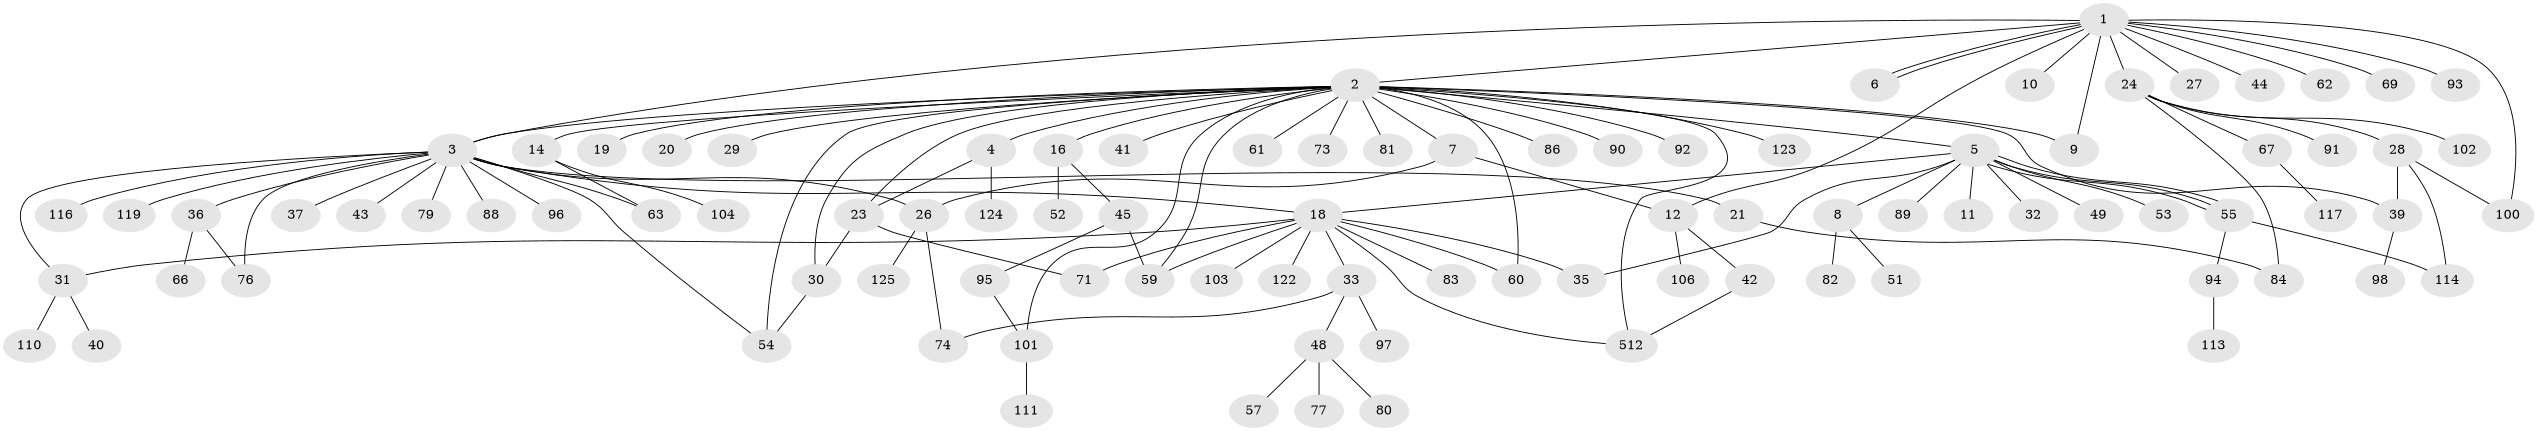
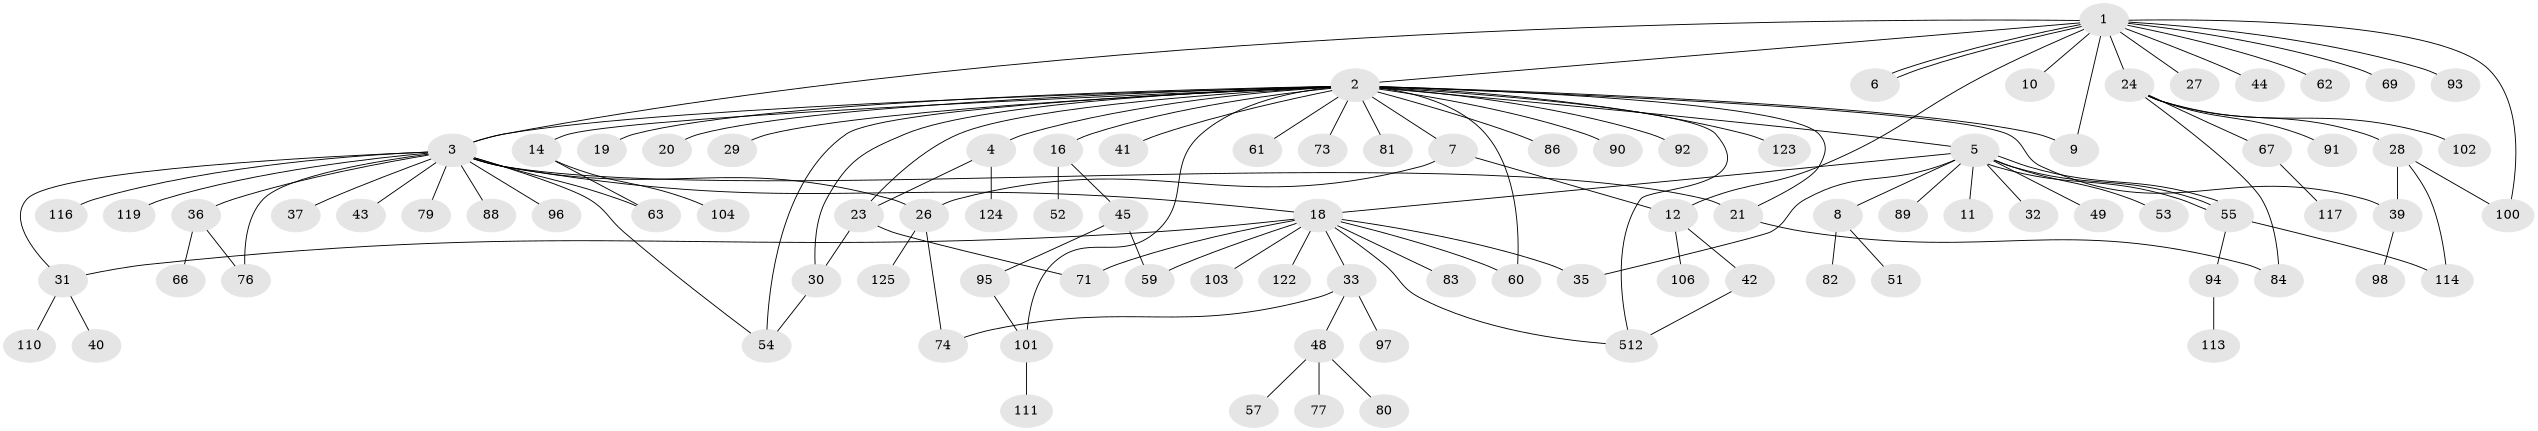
(1214, 146) -> (1710, 108)
